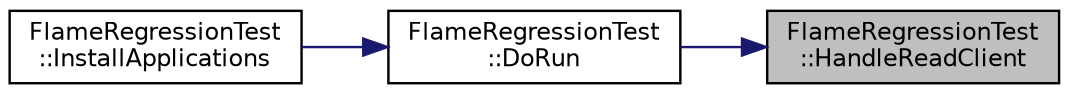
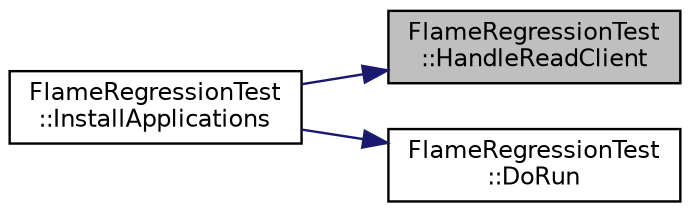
(711, 47) -> (332, 79)
